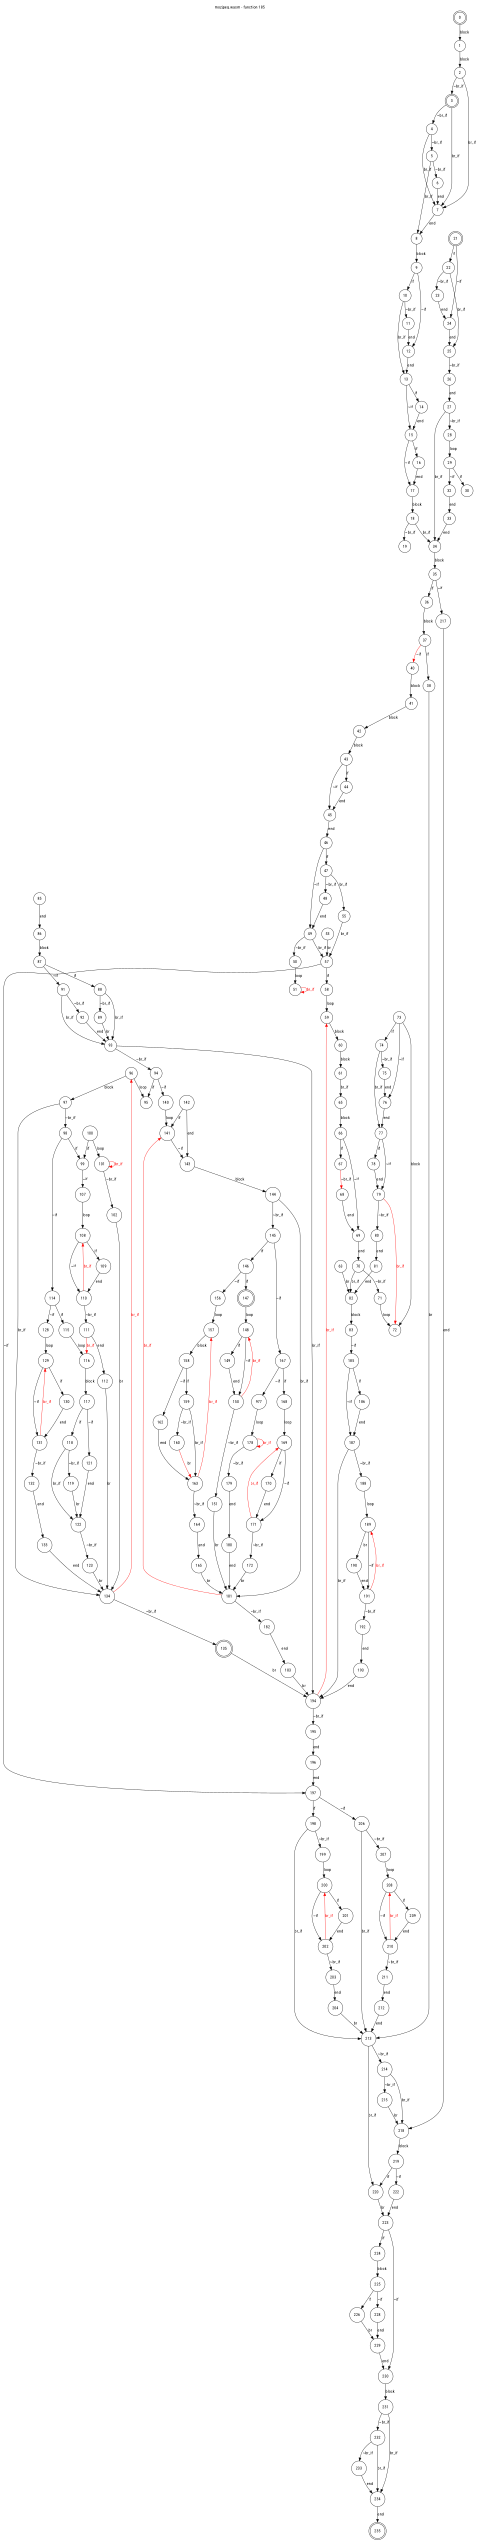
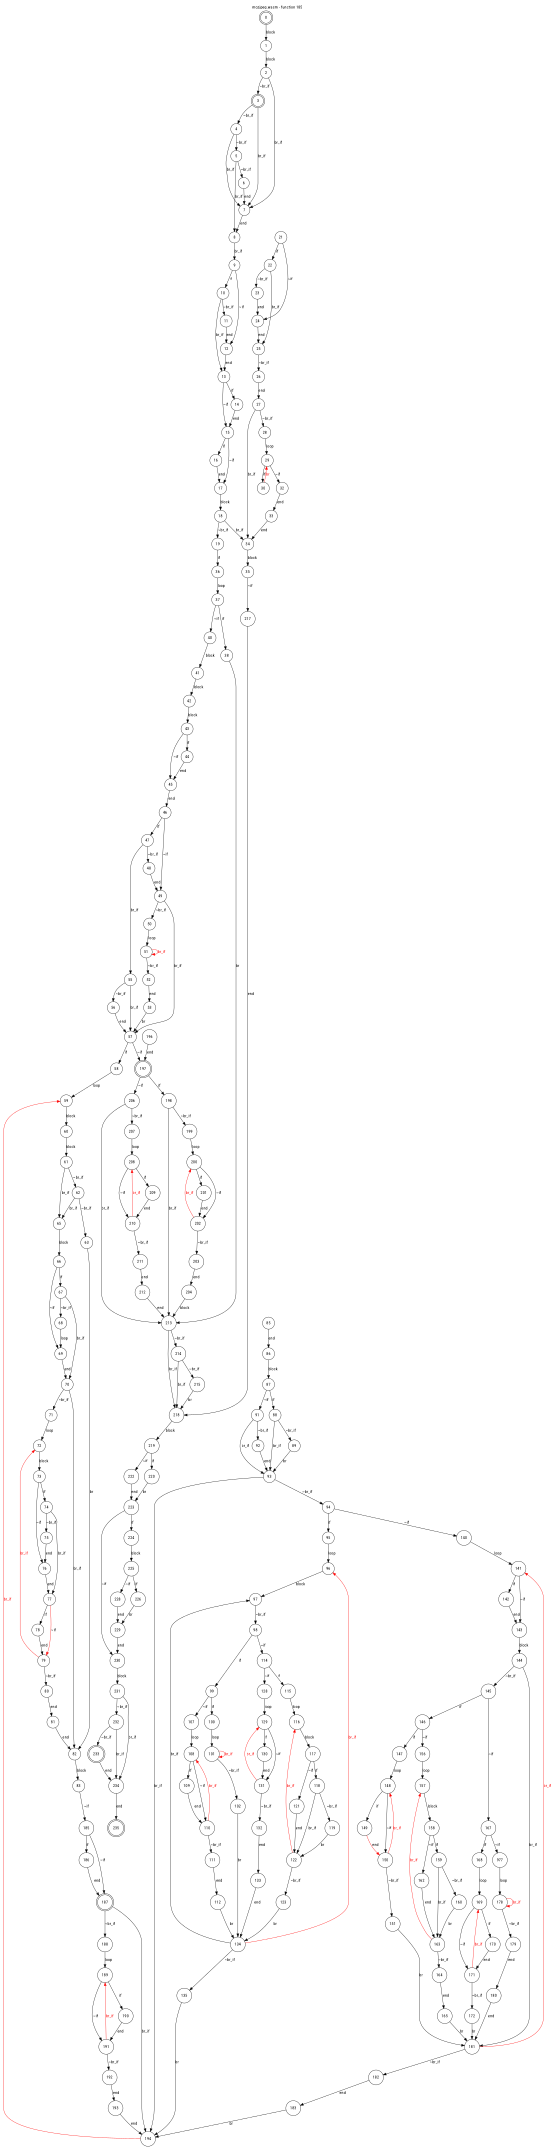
(456, 239) -> (281, 237)
(421, 254) -> (238, 251)
none -> (266, 476)
(431, 587) -> (218, 556)
(428, 621) -> (221, 586)
(416, 652) -> (213, 617)
none -> (149, 980)
none -> (113, 1008)
(138, 1087) -> (328, 1552)
(178, 1117) -> (513, 1583)
(87, 1148) -> (212, 1705)
(386, 1163) -> (51, 1629)
(411, 1173) -> (39, 1460)
(341, 1178) -> (61, 1306)
none -> (78, 1193)
(351, 1215) -> (64, 1338)
(246, 1298) -> (400, 1754)
none -> (77, 1335)
(87, 1344) -> (286, 1793)
(17, 1367) -> (171, 1763)
(231, 1380) -> (371, 1845)
(352, 1443) -> (105, 1902)
(184, 1463) -> (446, 1921)
(365, 1545) -> (120, 1996)
(224, 1649) -> (184, 1996)
(313, 1732) -> none
(313, 1793) -> (143, 1069)
(356, 2023) -> (185, 1308)
(369, 2114) -> (169, 1368)
(359, 2468) -> (96, 1754)
